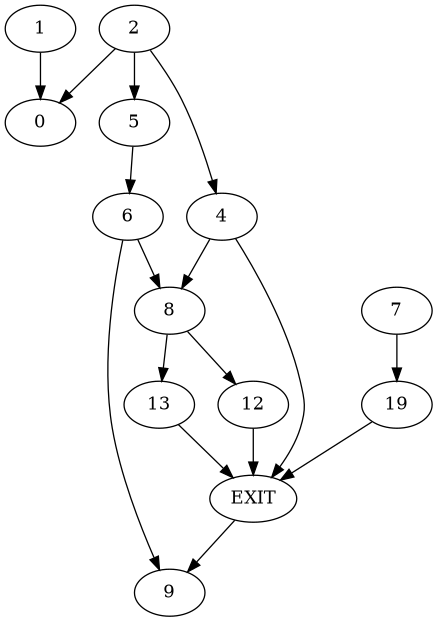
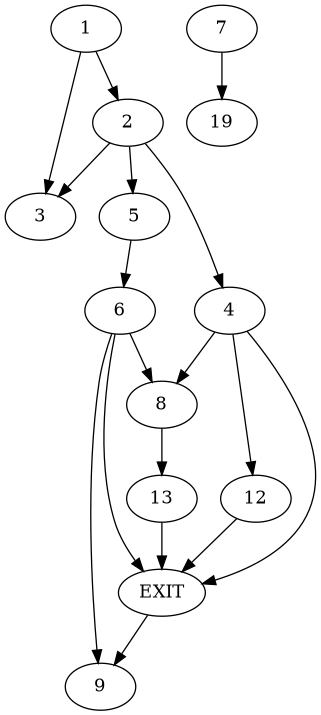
none -> (104, 70)
(40, 123) -> (40, 217)
(207, 353) -> (242, 398)
(332, 447) -> (104, 450)
